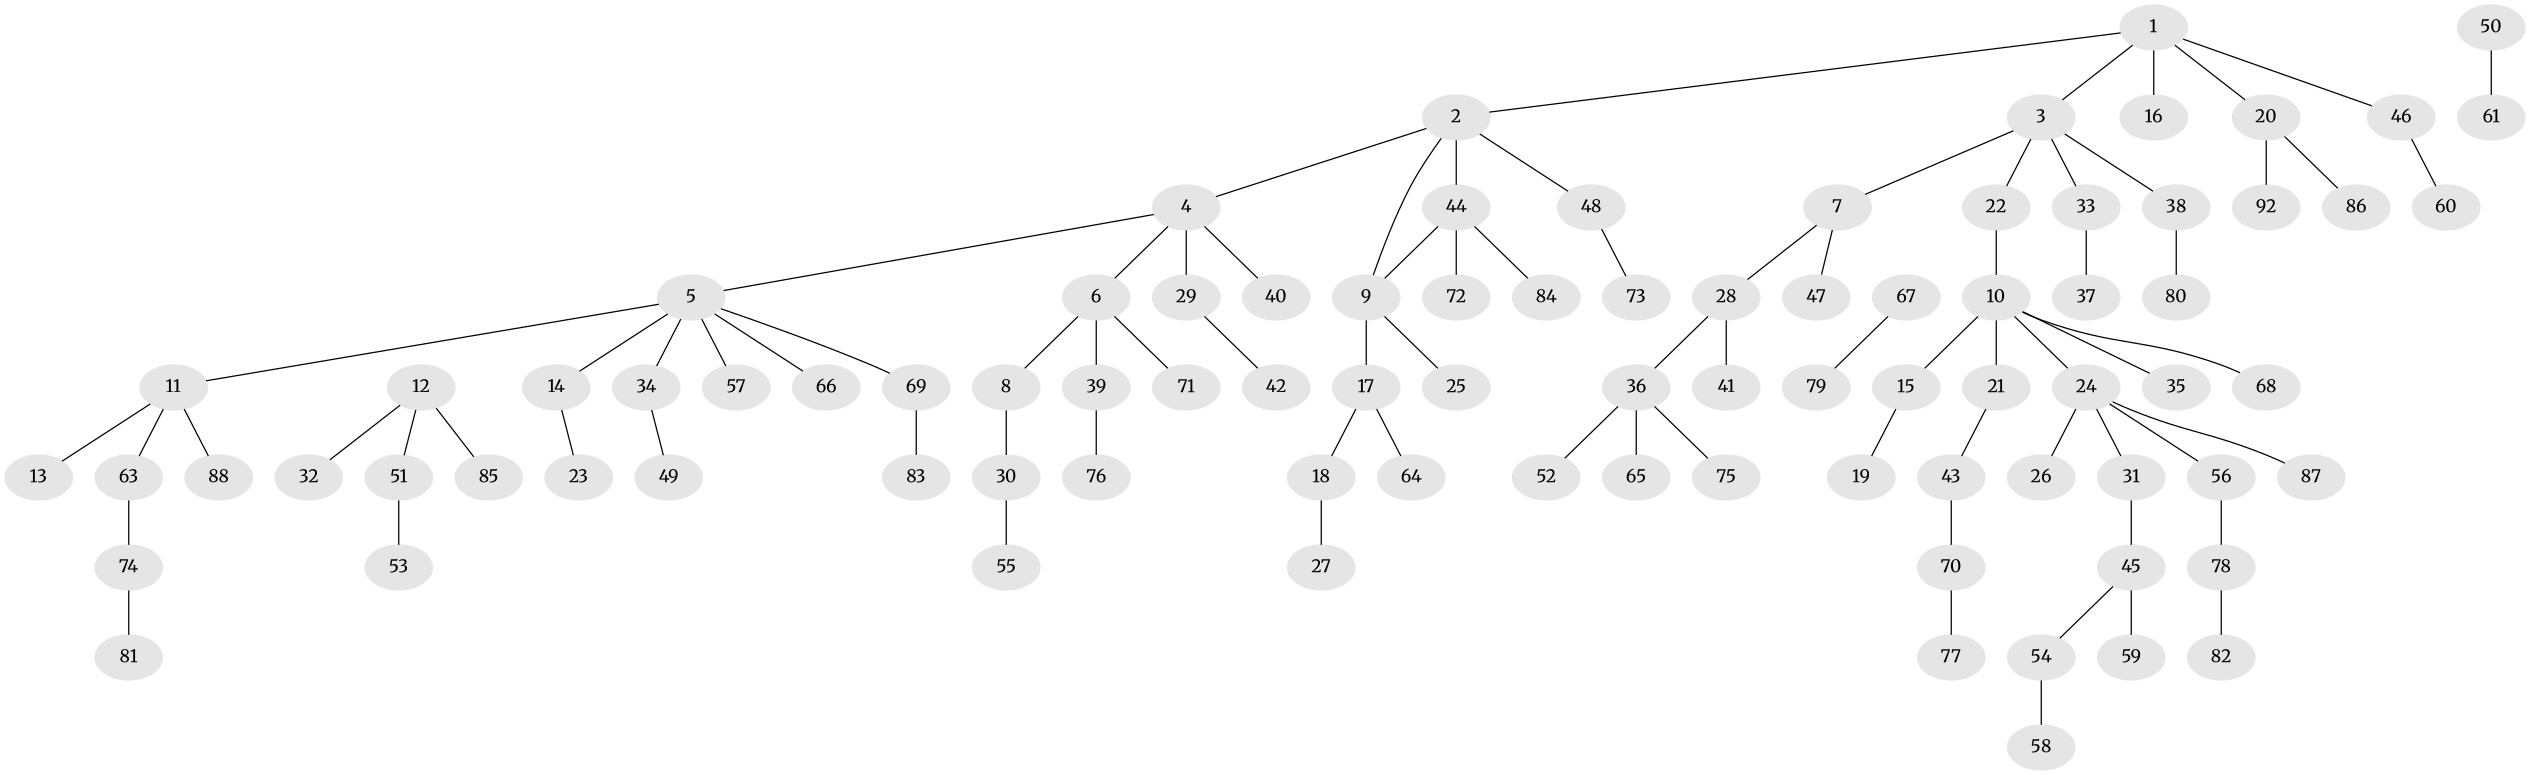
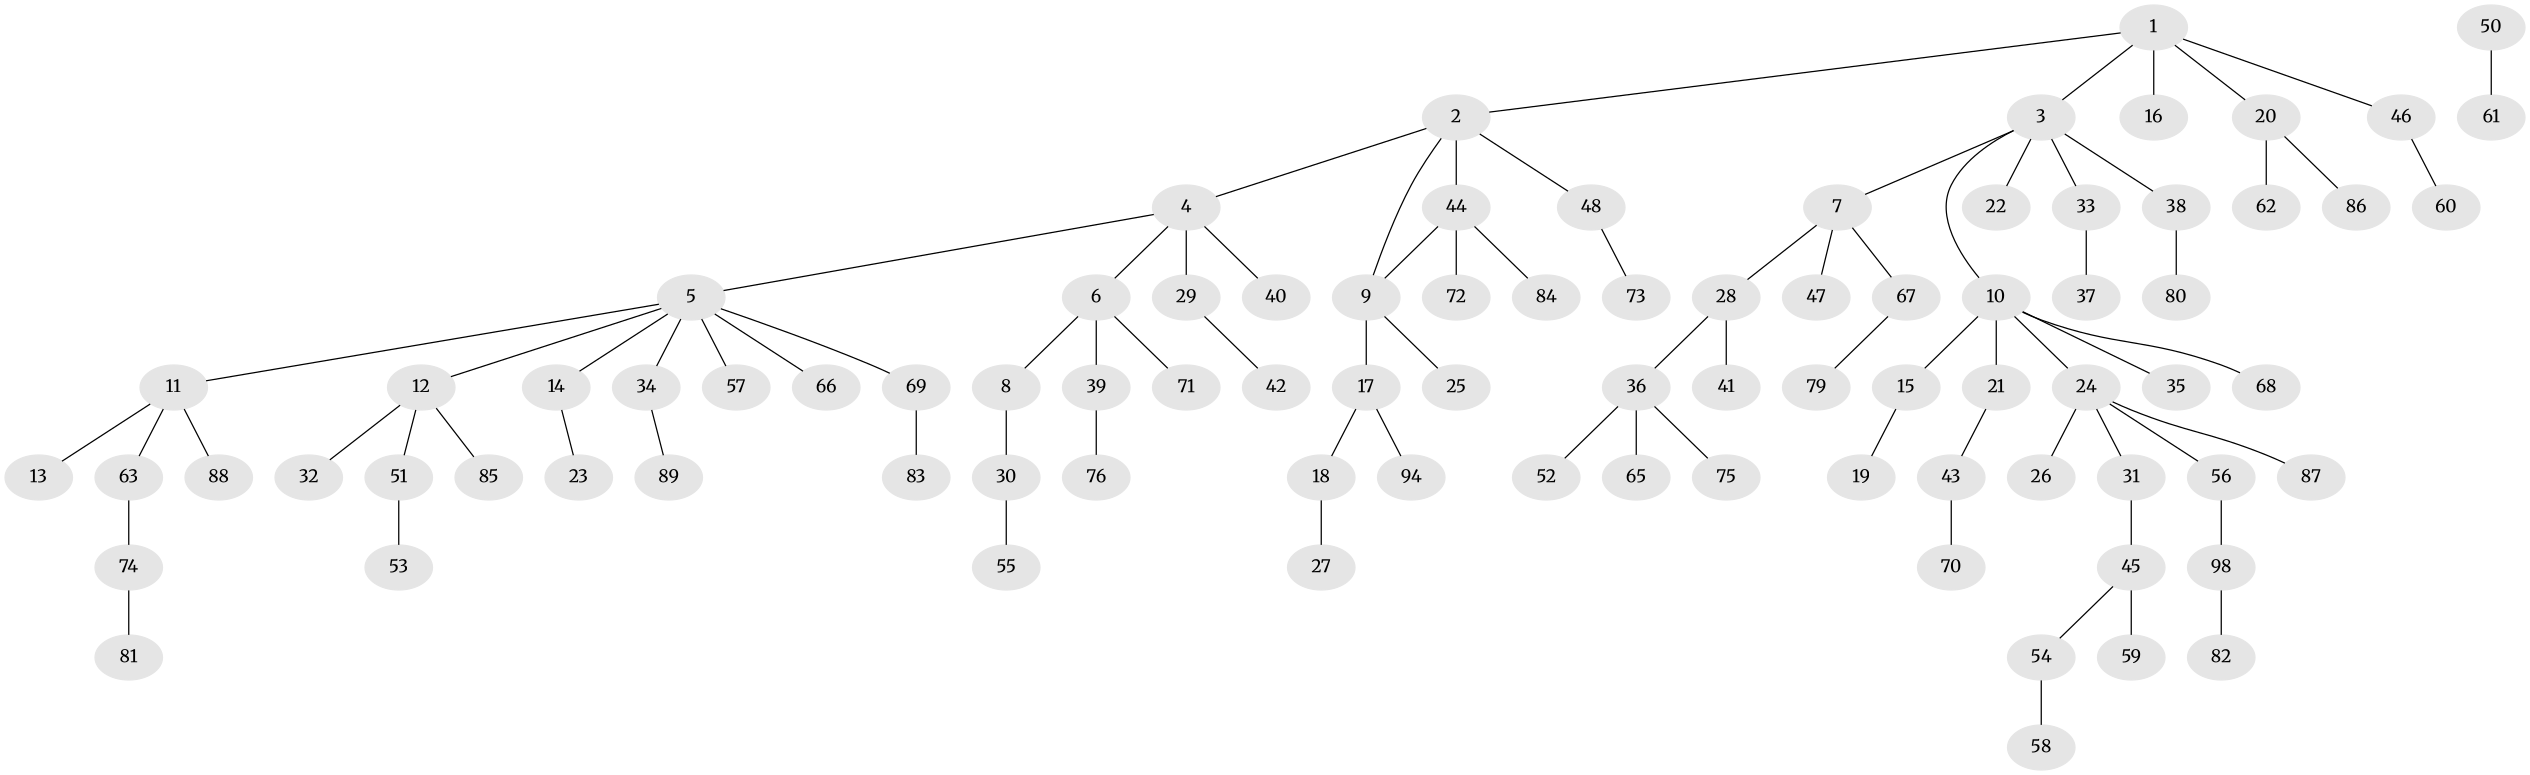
(2266, 208) -> (2266, 208)
none -> (1872, 252)
(1996, 253) -> (1948, 193)
none -> (556, 343)
(669, 478) -> (669, 478)
(1411, 478) -> (1411, 478)
(2221, 568) -> (2221, 568)
(1951, 658) -> none
